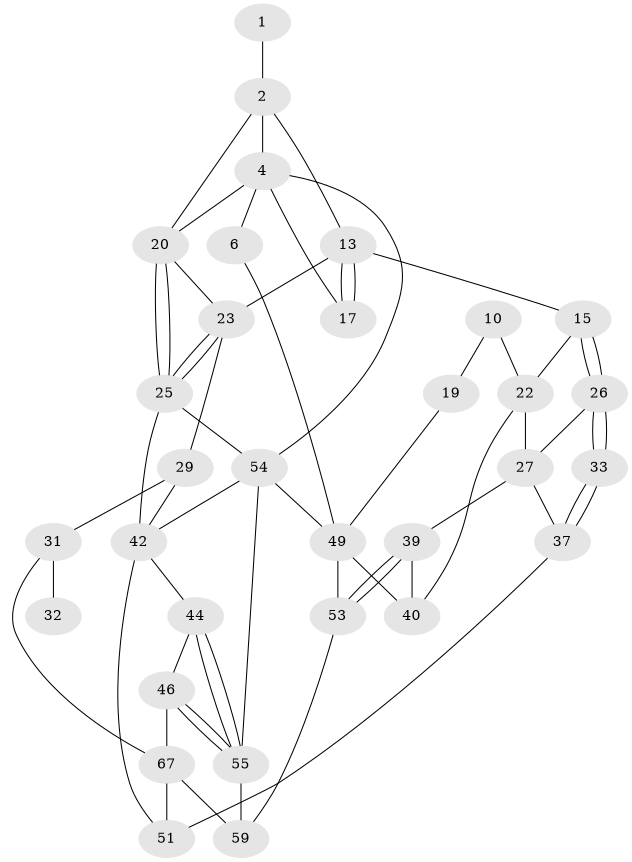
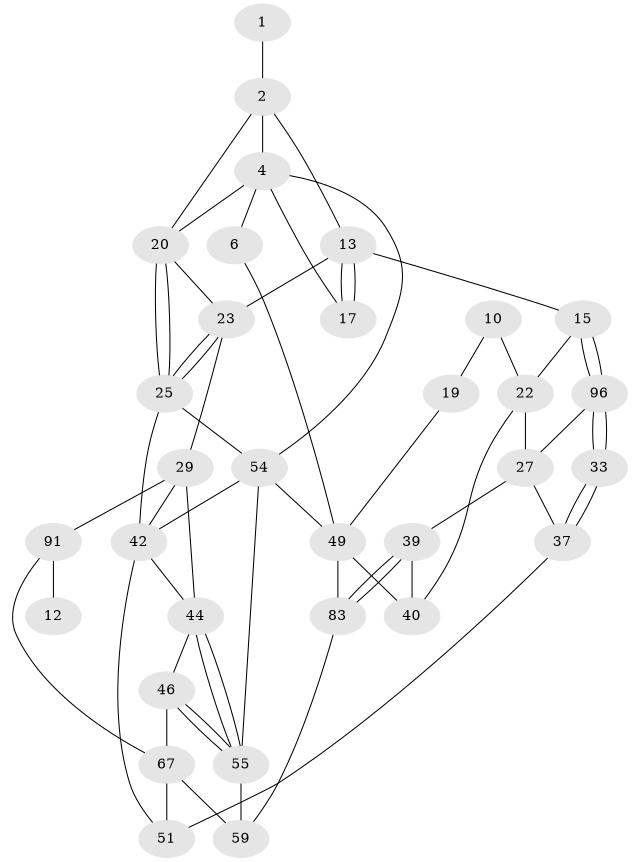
(600, 394) -> (600, 394)
(53, 542) -> (53, 542)
none -> (190, 542)
(53, 616) -> (53, 616)
(338, 616) -> (338, 616)
